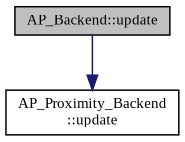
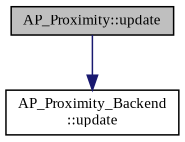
(92, 21) -> (92, 21)
